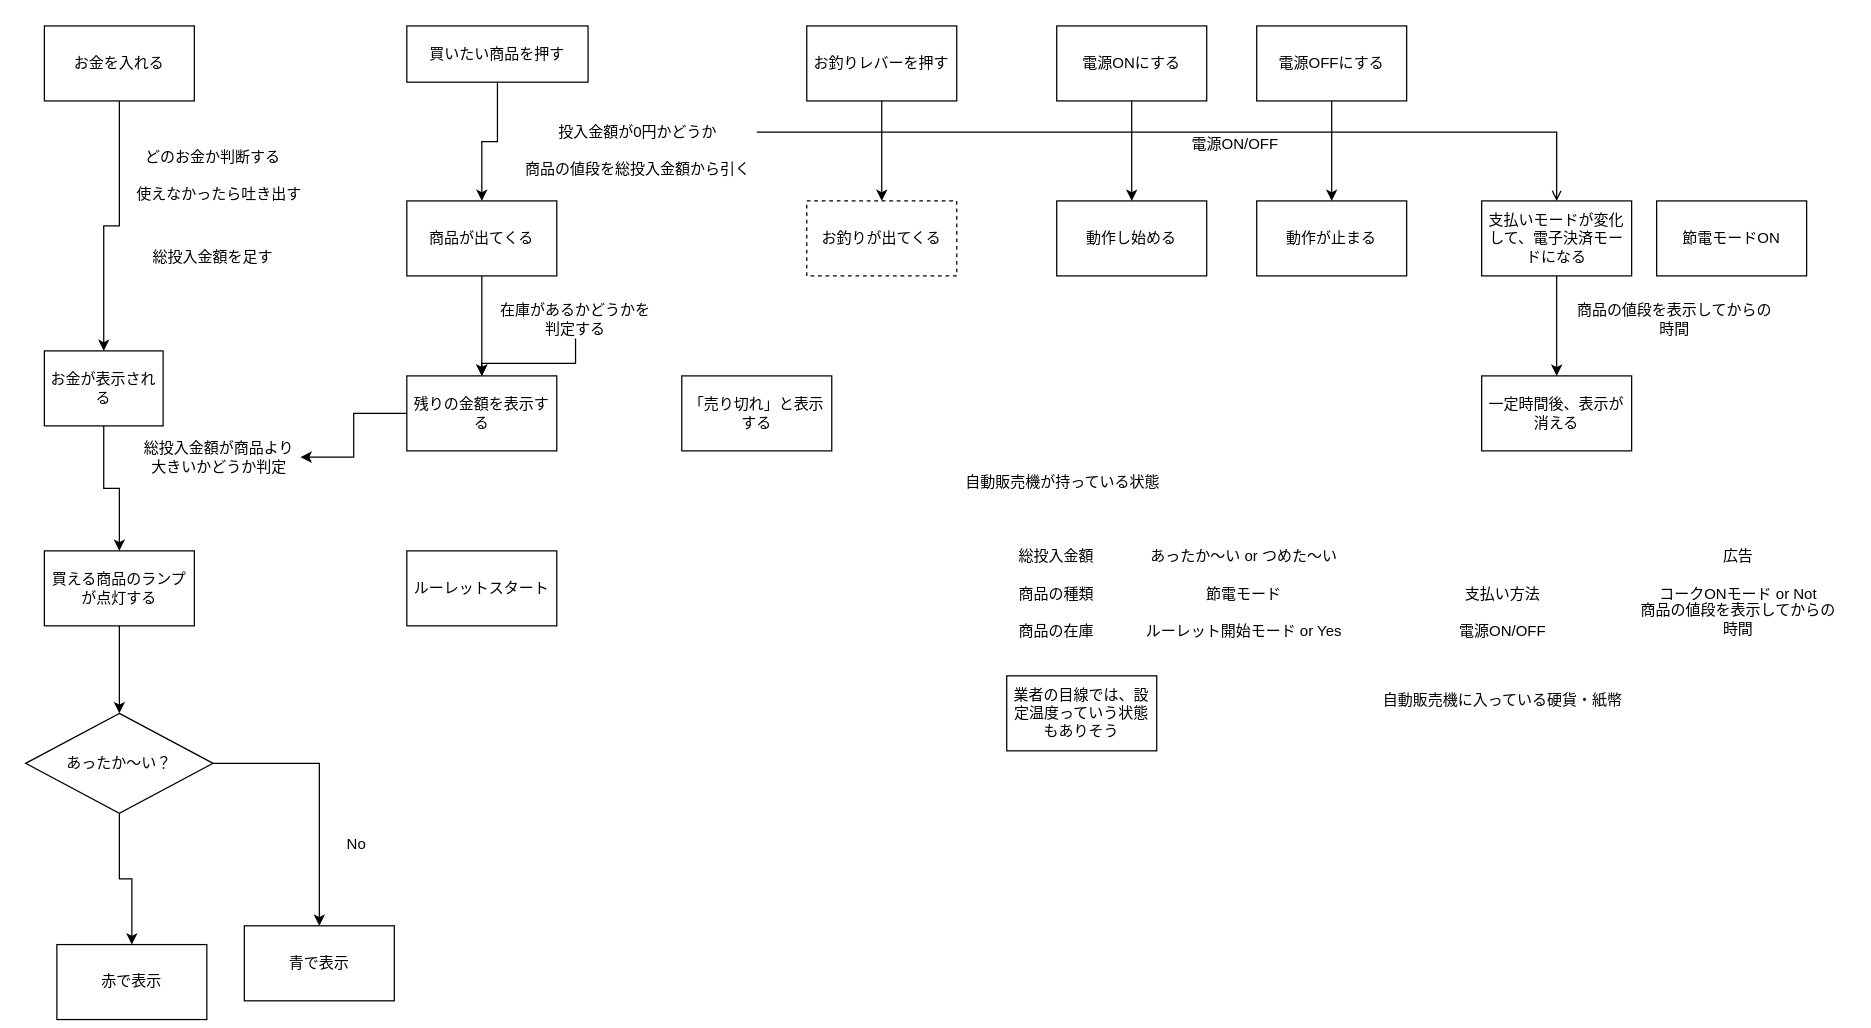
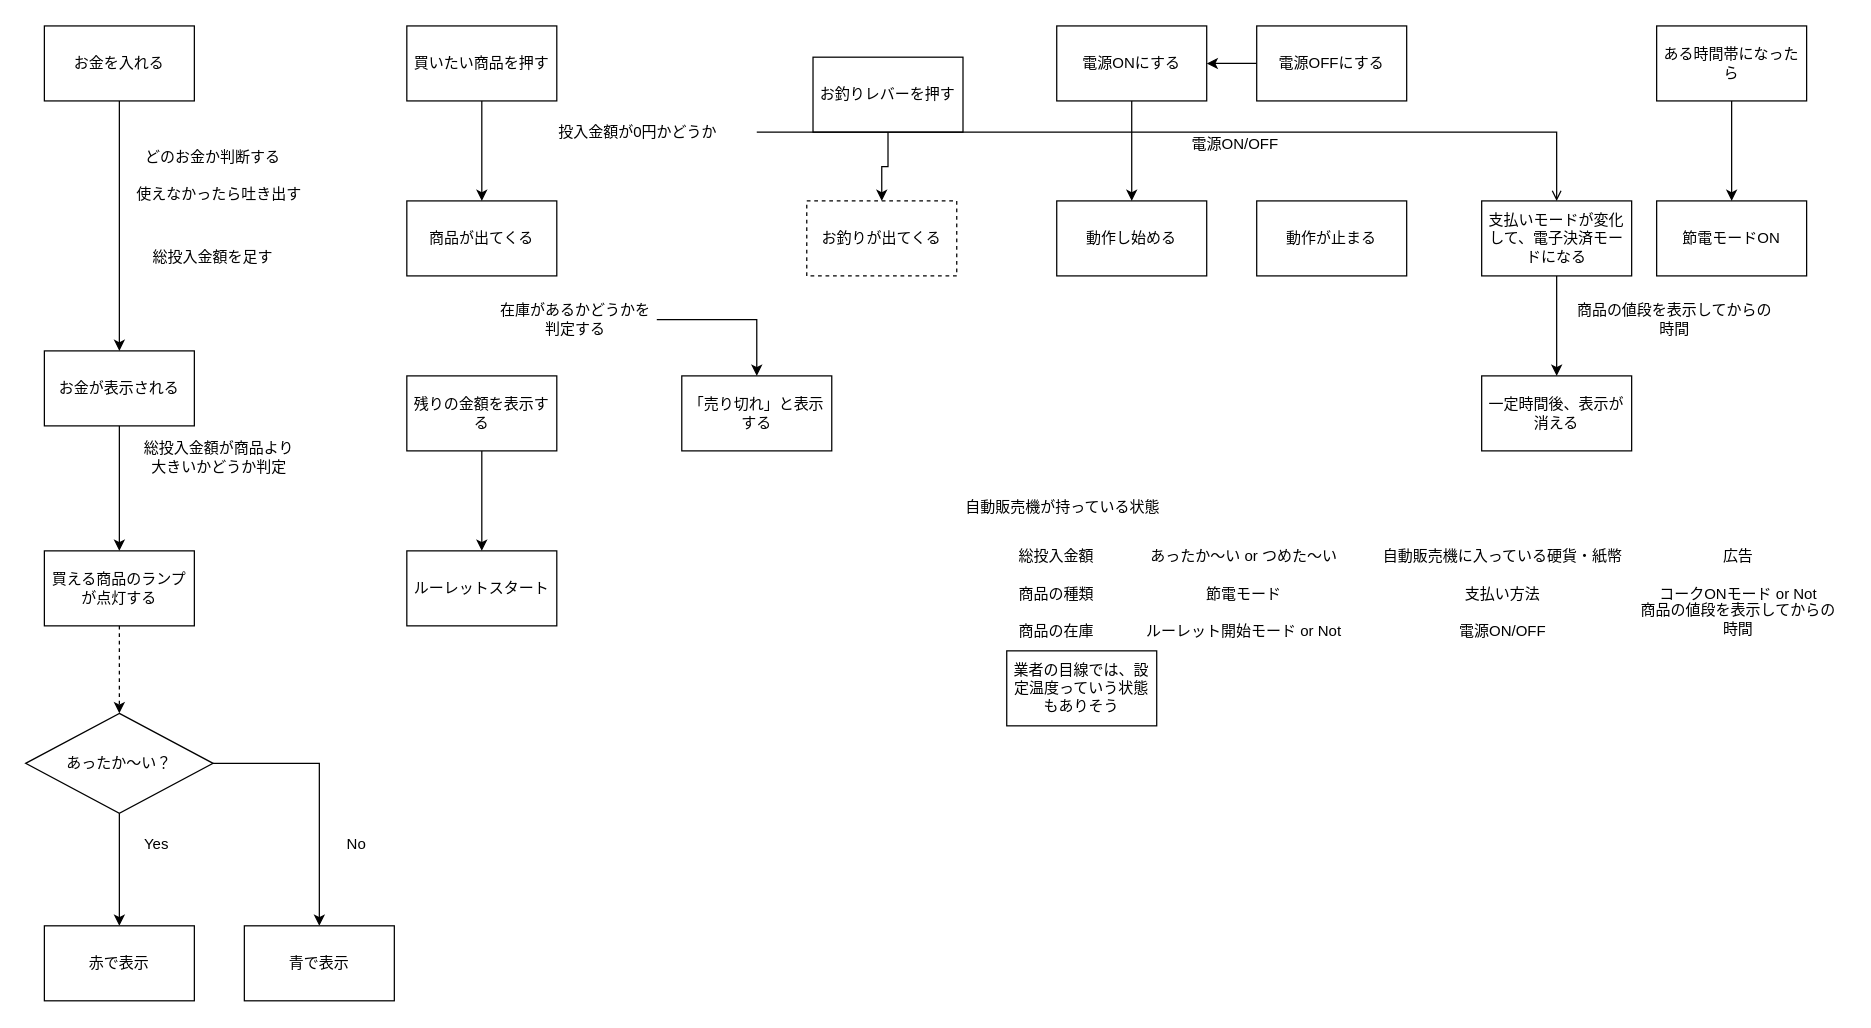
(498, 54) -> (482, 63)
(882, 63) -> (888, 94)
none -> (1732, 63)
(1332, 147) -> (1236, 63)
none -> (1732, 147)
(638, 169) -> none
(482, 318) -> none
(539, 363) -> (731, 319)
(104, 388) -> (119, 388)
(354, 430) -> none
(1063, 482) -> (1063, 507)
none -> (482, 497)
(1244, 632) -> (1244, 632)
(119, 665) -> (119, 665)
(1503, 701) -> (1503, 557)
(1082, 713) -> (1082, 688)
none -> (157, 844)
(132, 982) -> (119, 963)
